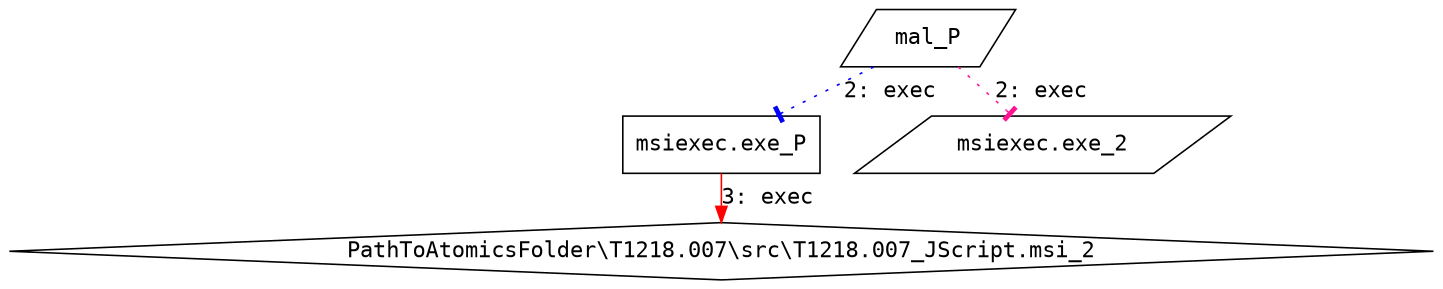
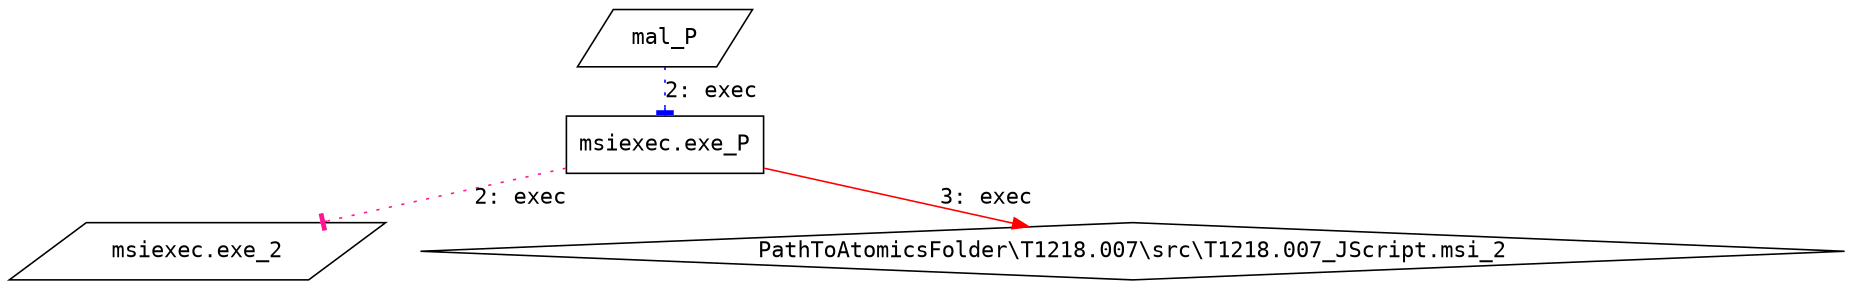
(982, 89) -> (447, 195)
